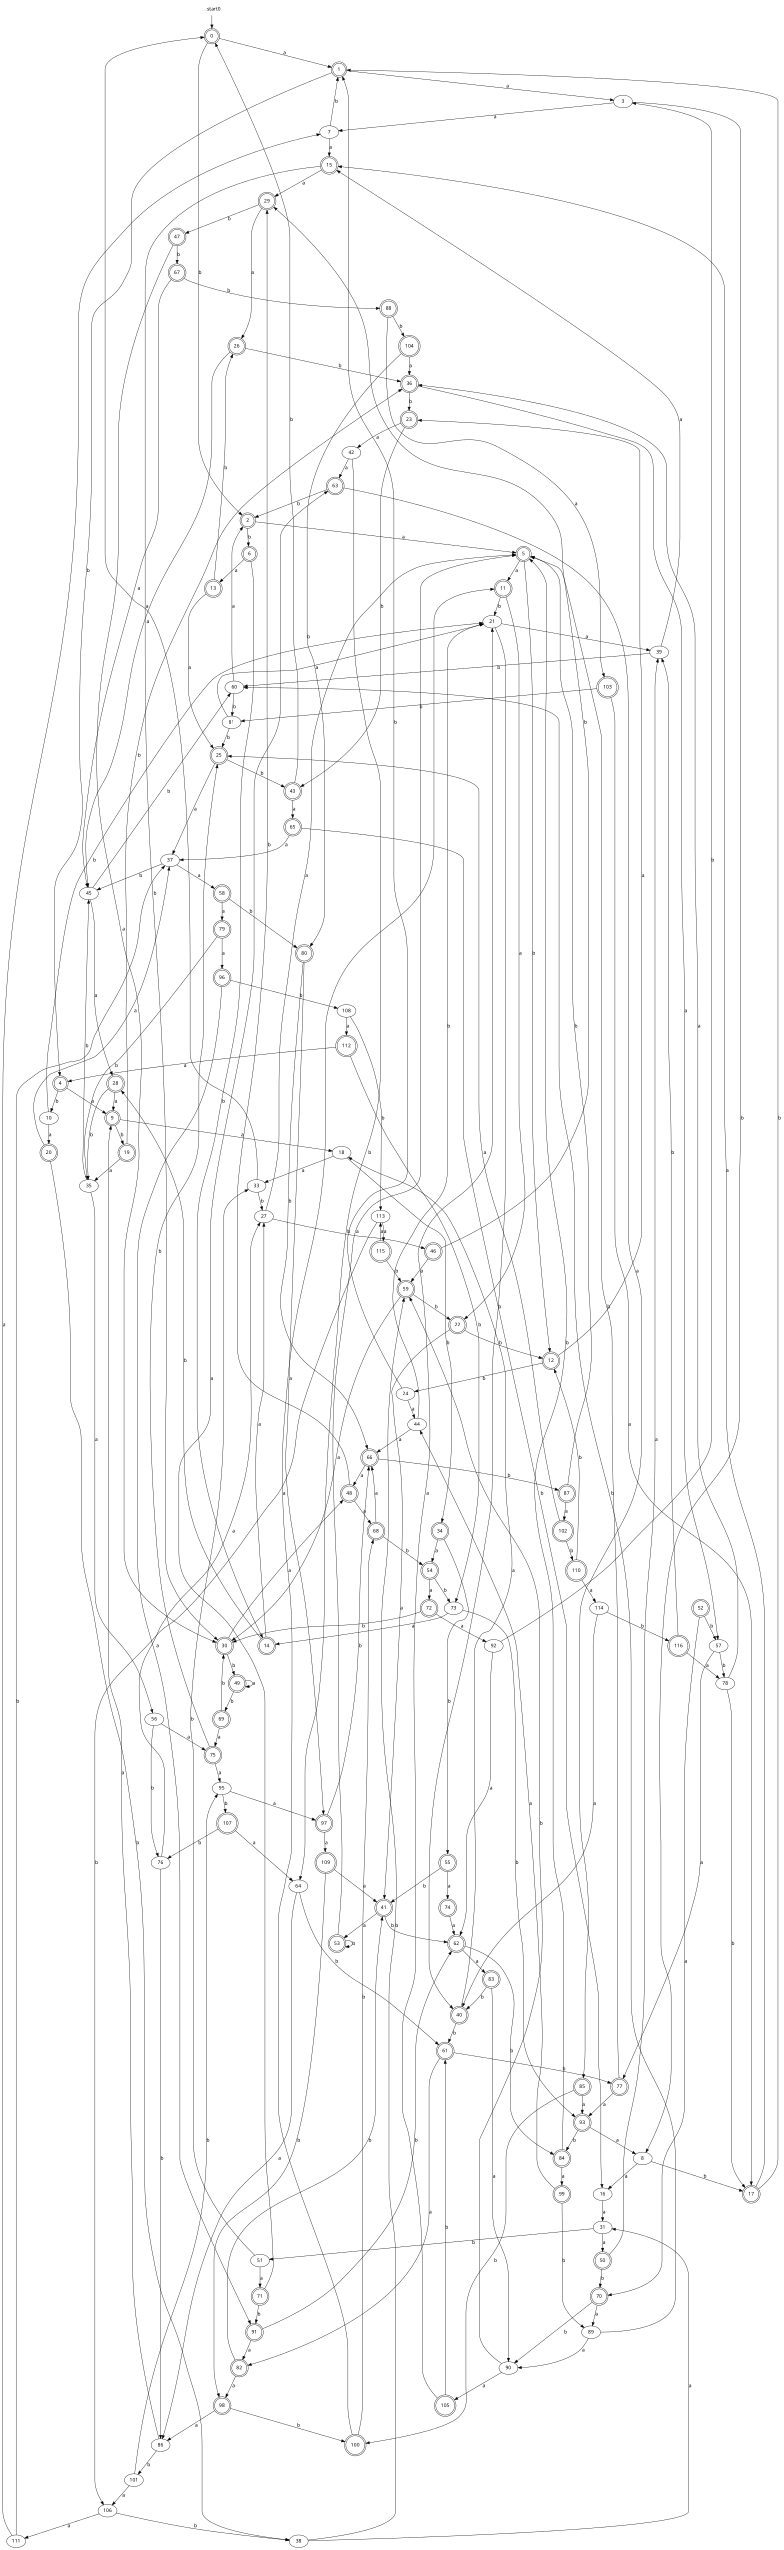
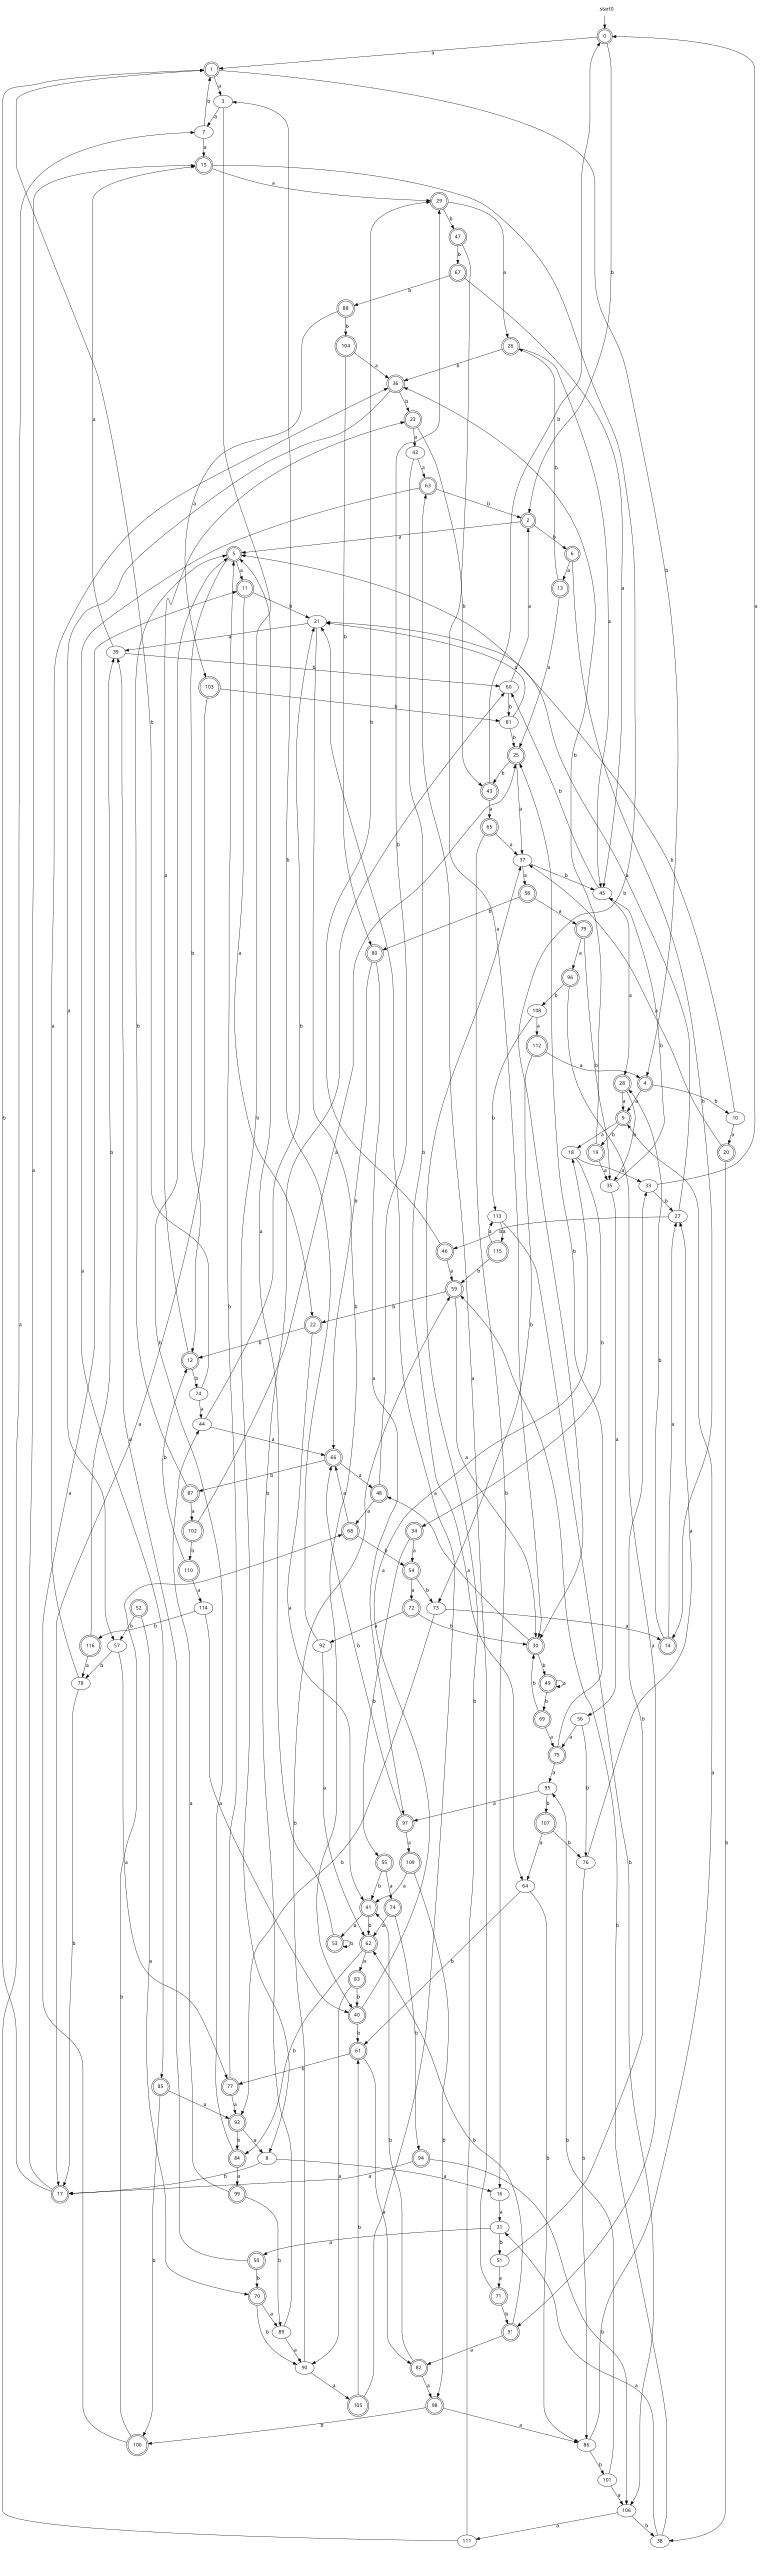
(280, 2158) -> (548, 2158)
none -> (421, 2158)
